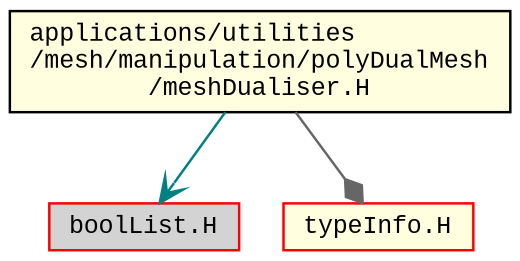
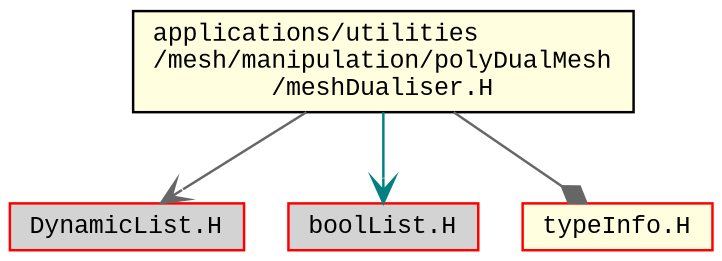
none -> (127, 227)
